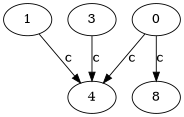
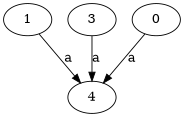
(68, 58) -> (68, 58)
(96, 58) -> (96, 58)
(132, 58) -> (132, 58)
(156, 97) -> none
